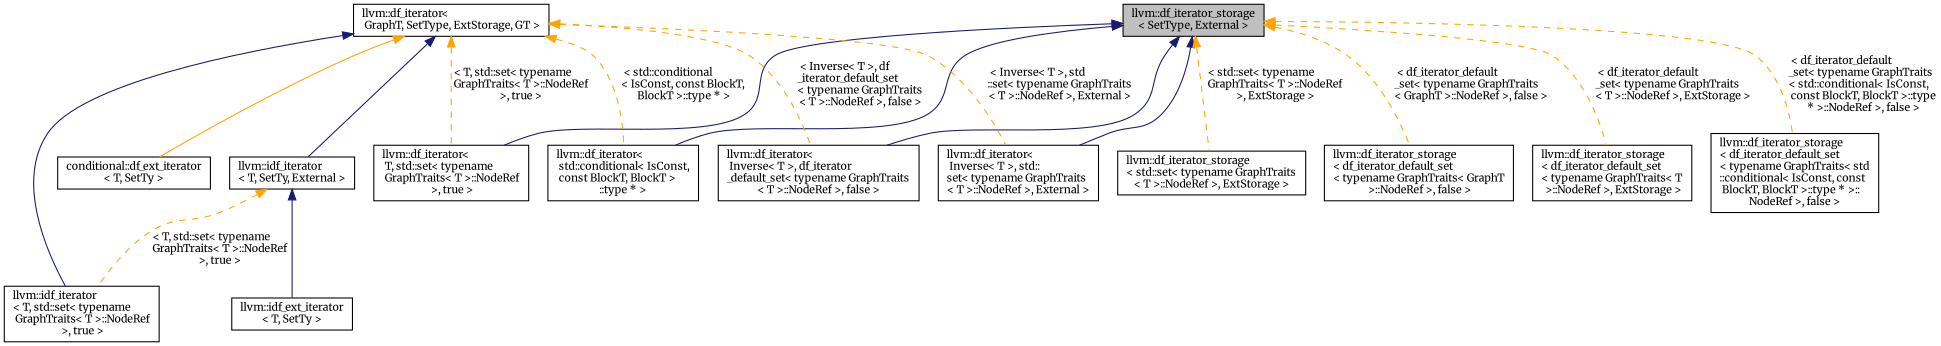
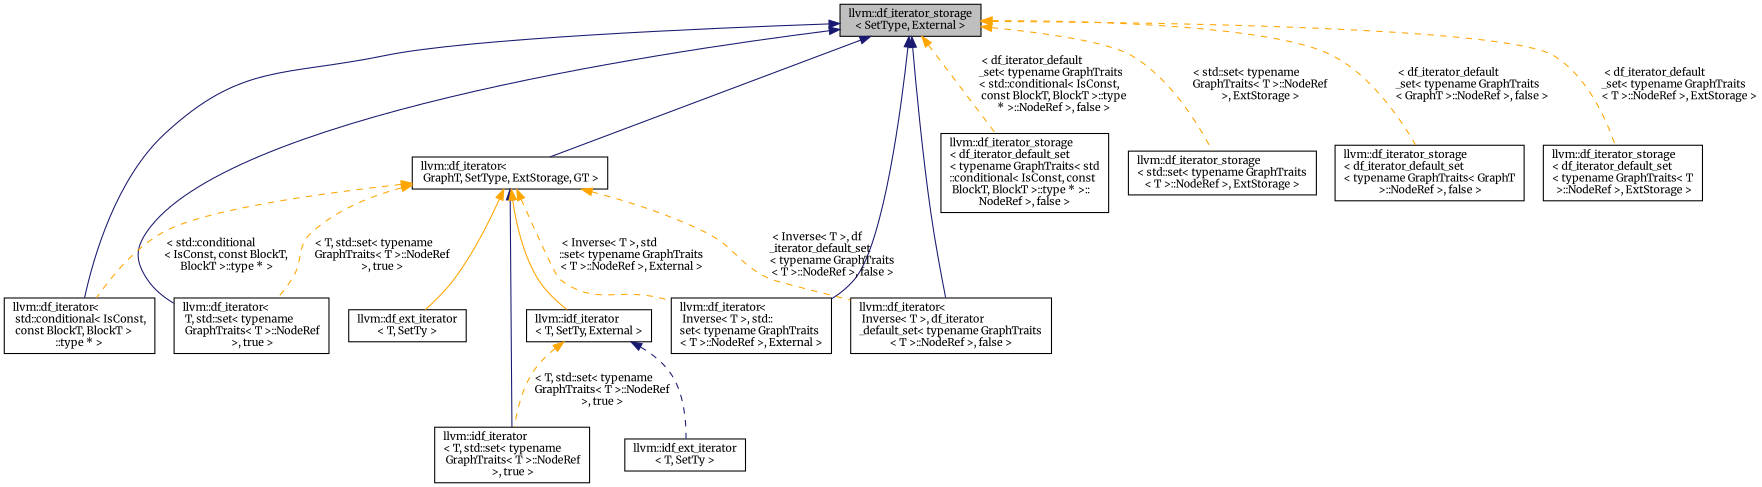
none -> (705, 99)
(368, 100) -> (529, 261)
(134, 173) -> (407, 326)
(292, 249) -> (677, 386)
